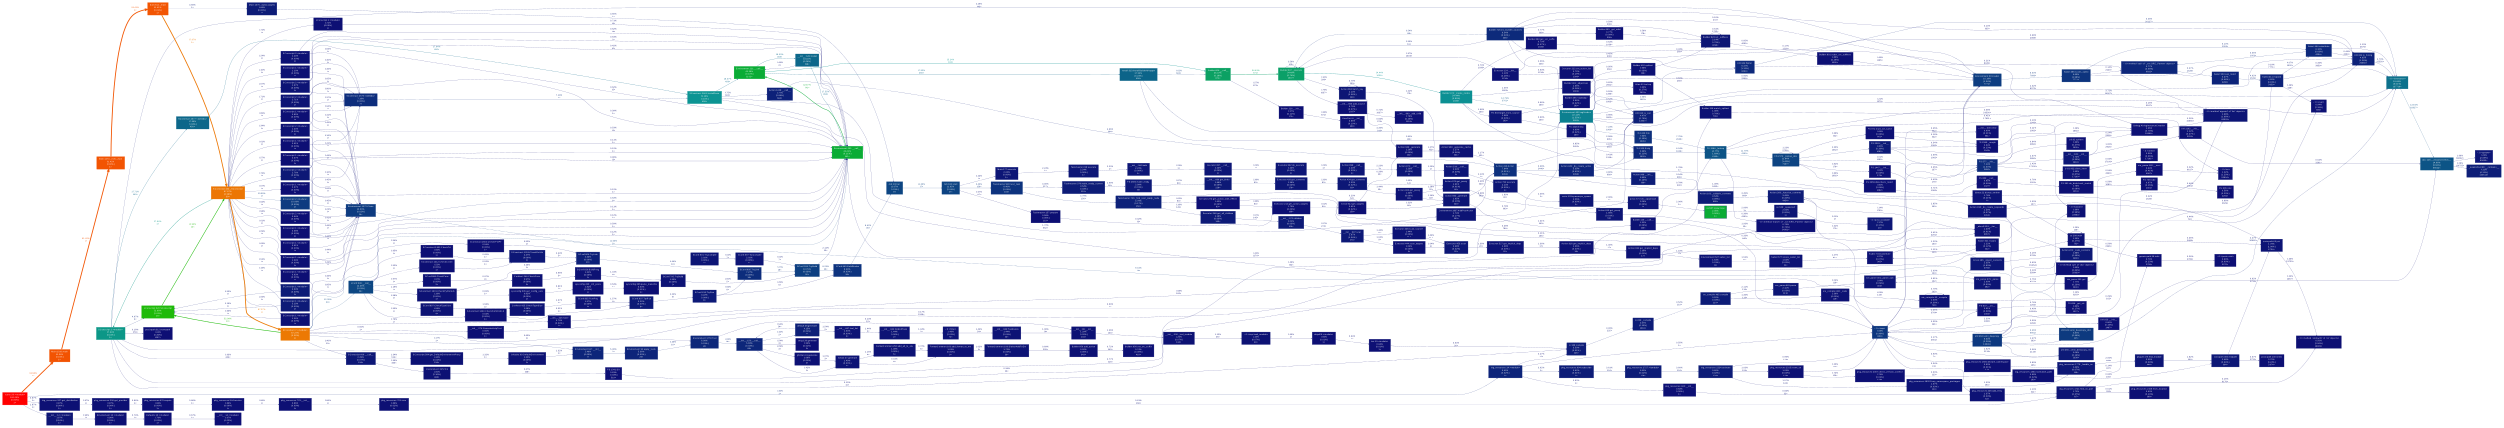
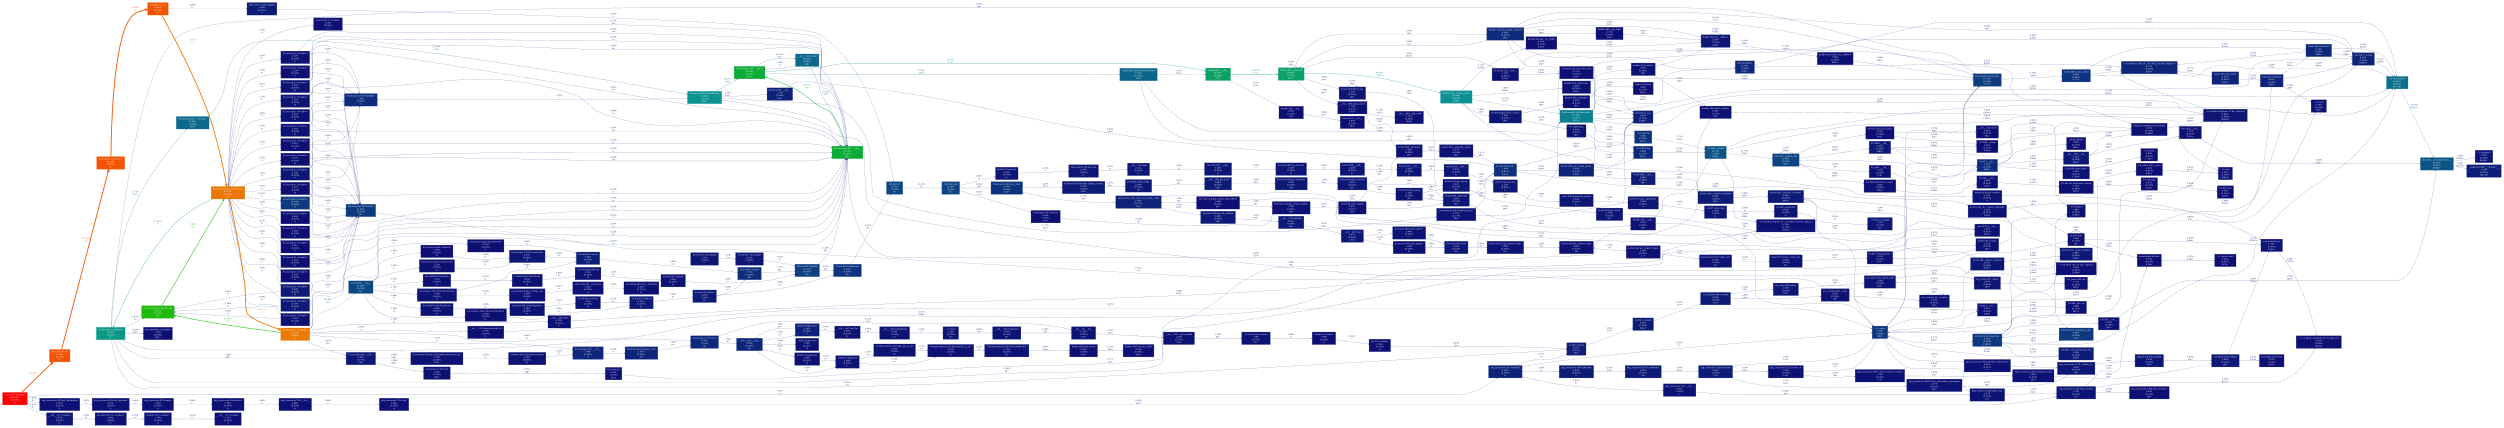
(1716, 212) -> (1716, 212)
